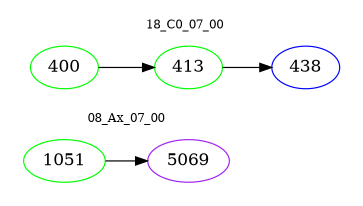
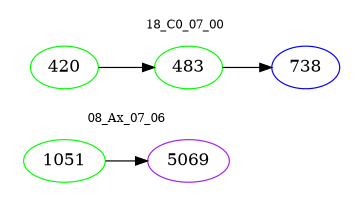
(64, 67) -> (64, 67)
(189, 67) -> (189, 67)
(306, 67) -> (306, 67)
(126, 119) -> (126, 119)
